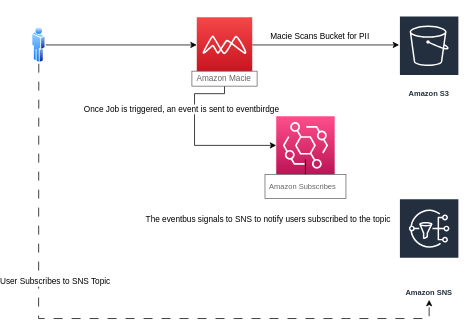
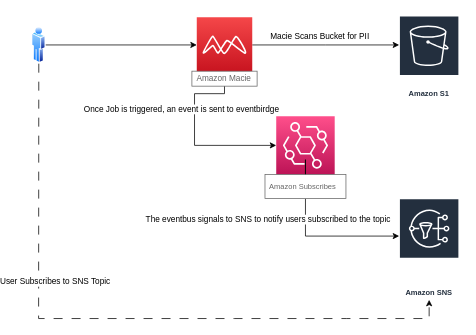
(429, 93) -> (429, 93)
none -> (306, 216)
